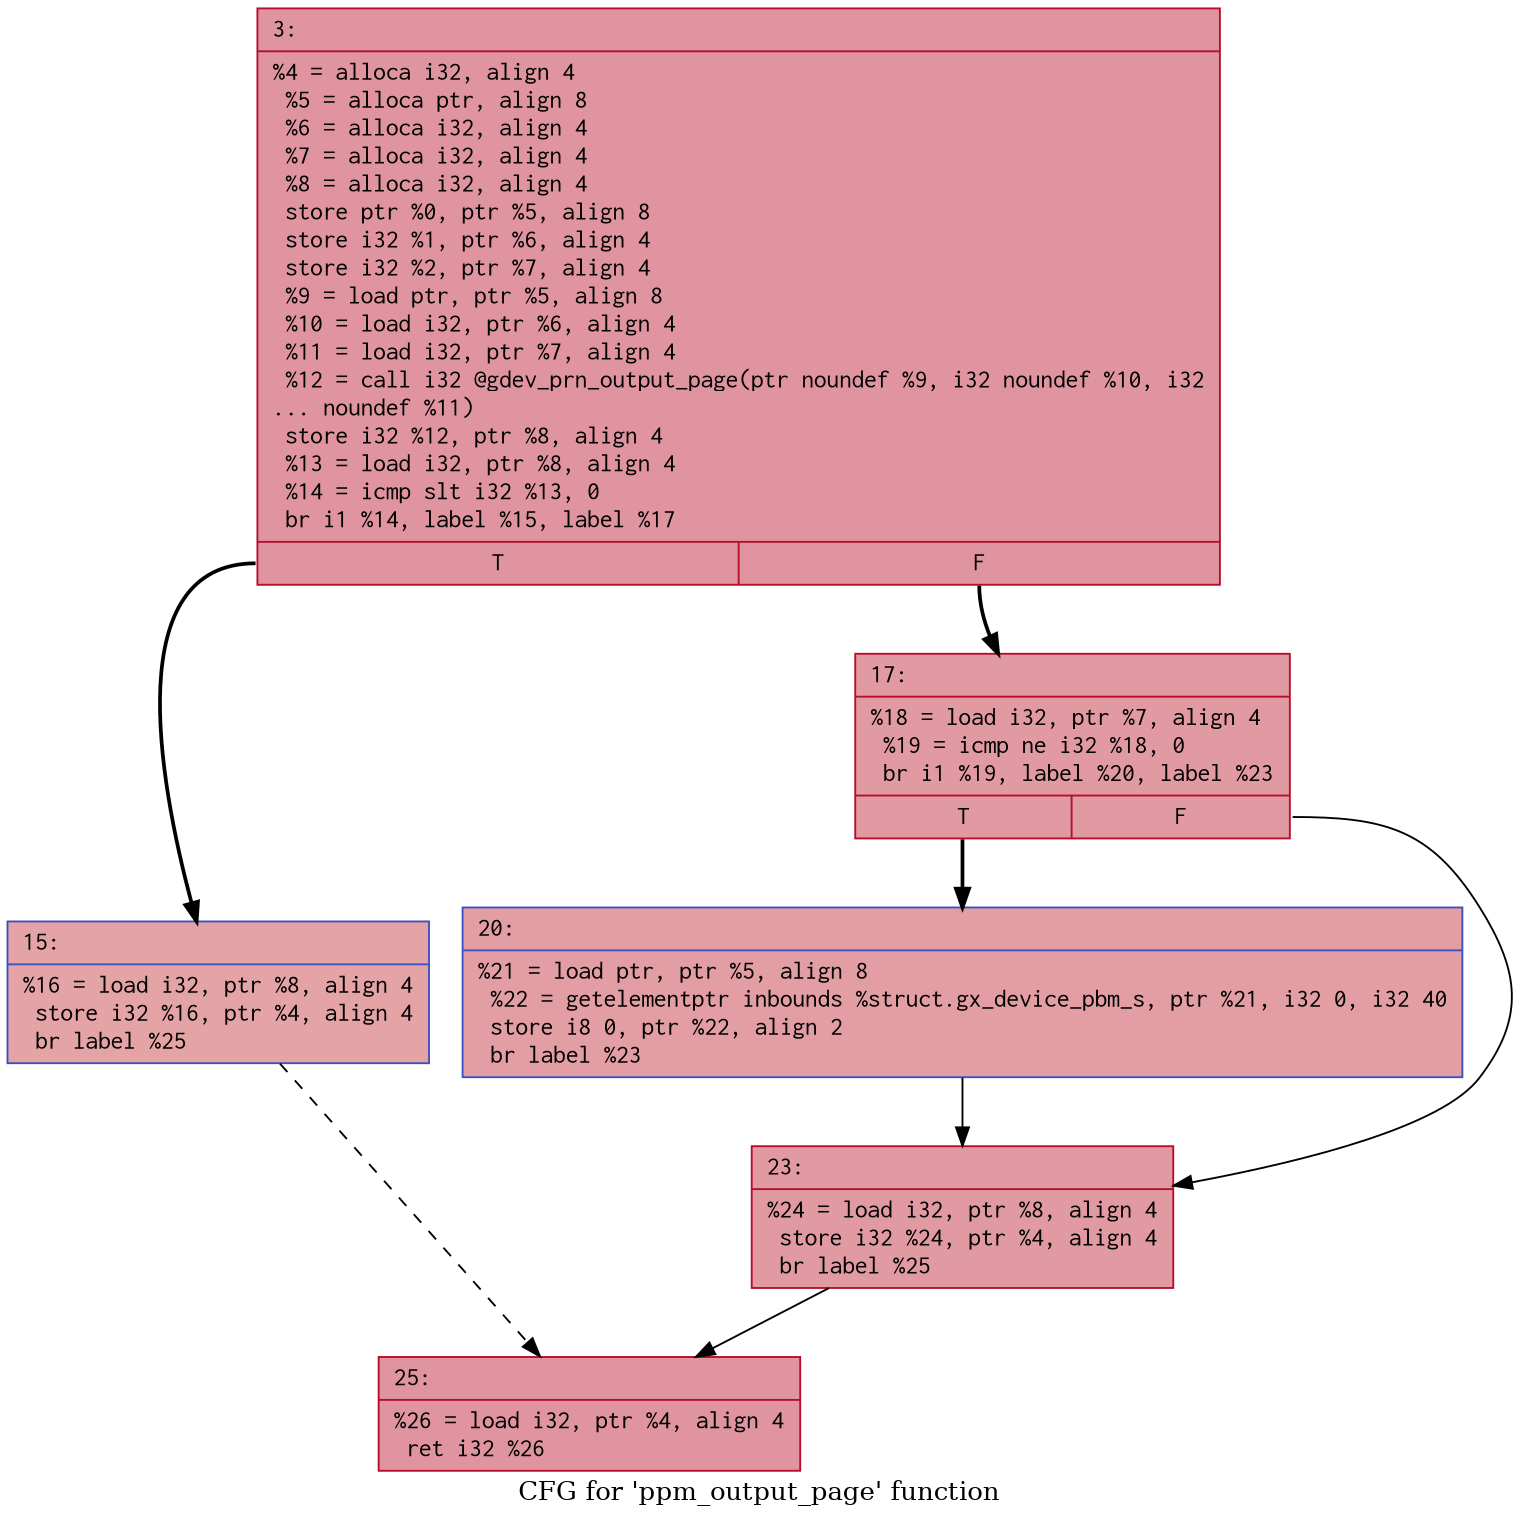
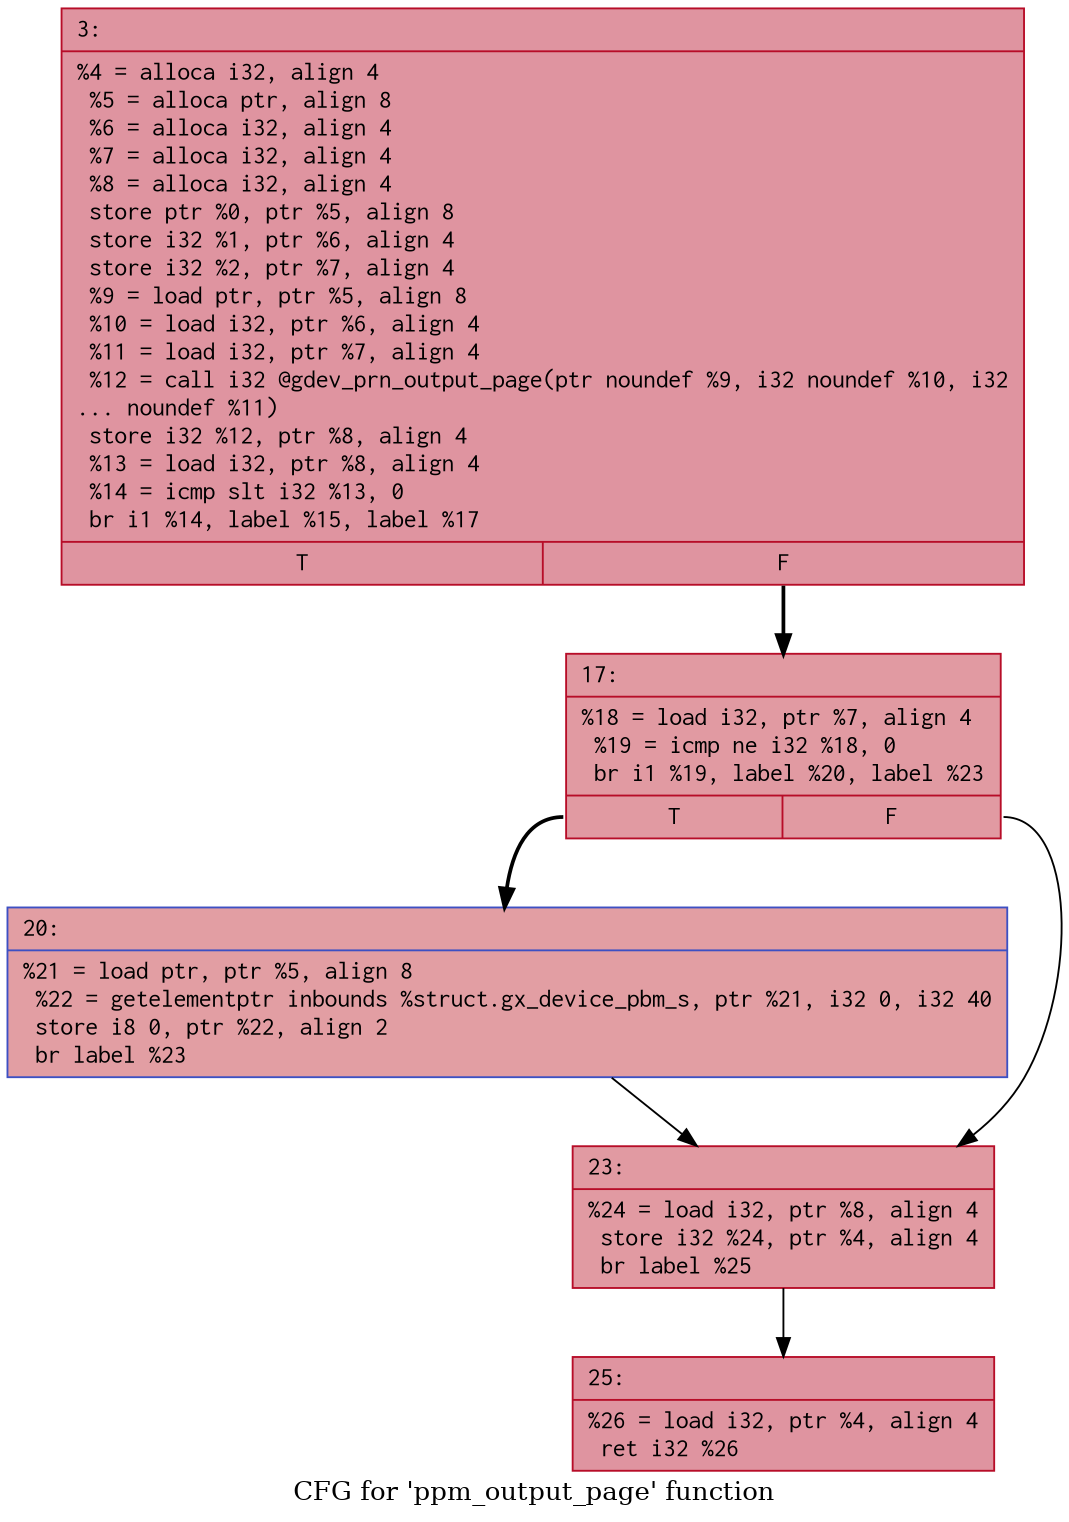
(218, 992) -> none
